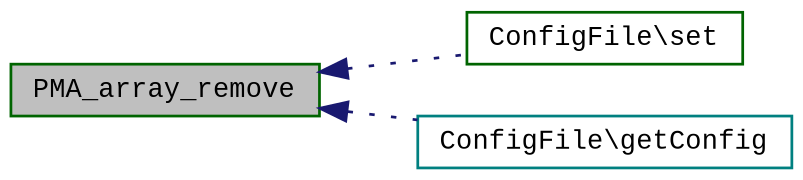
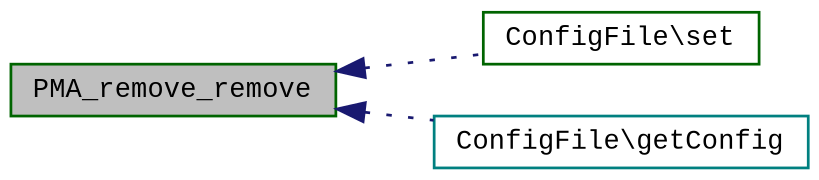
(165, 90) -> (173, 90)
